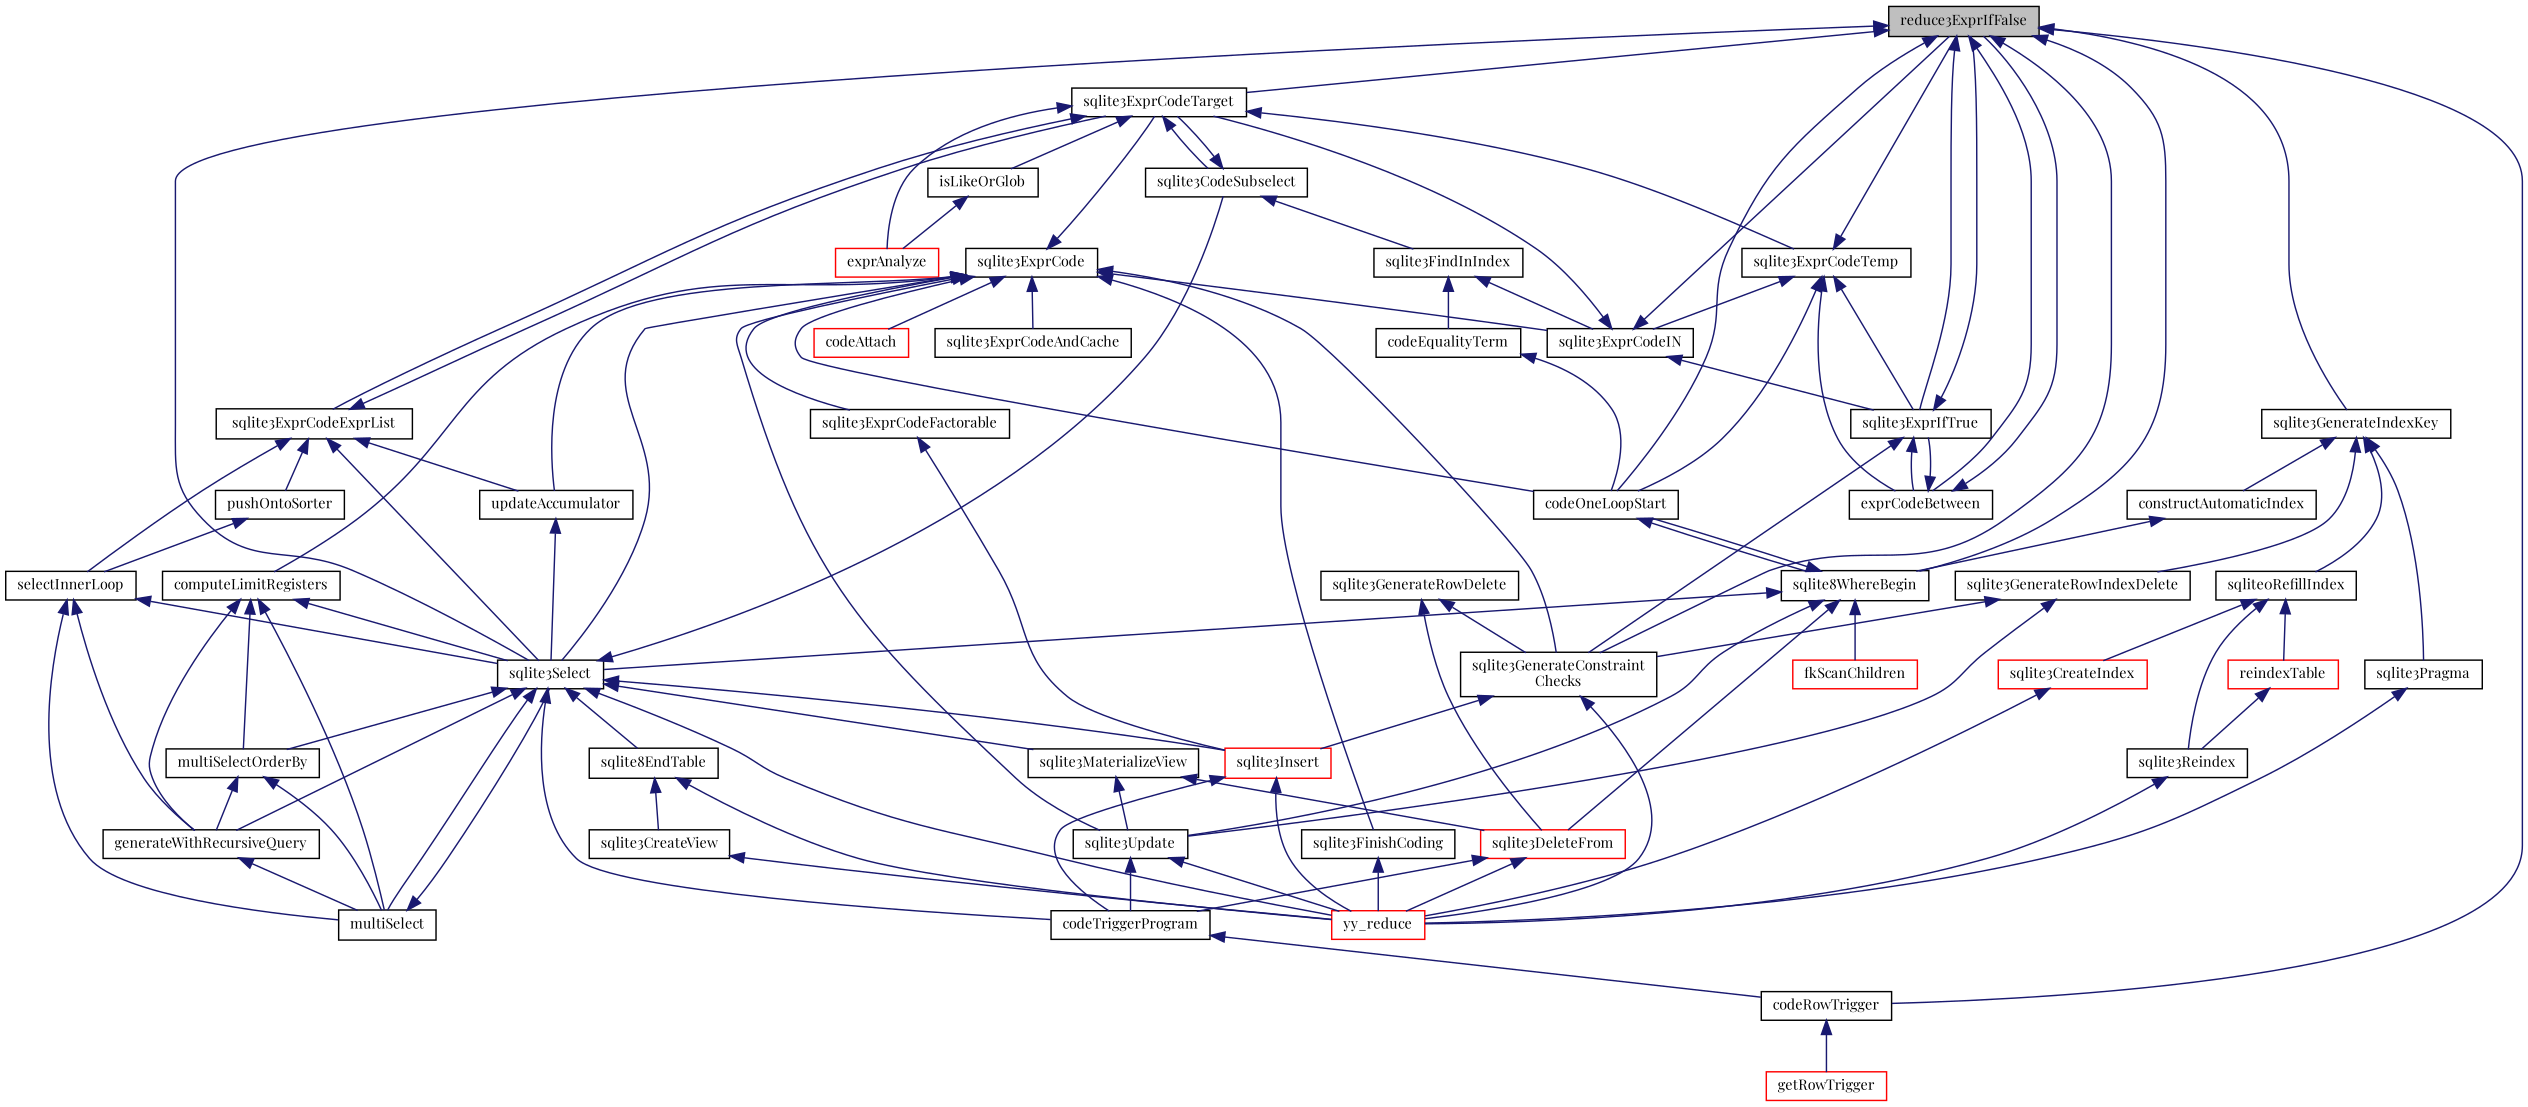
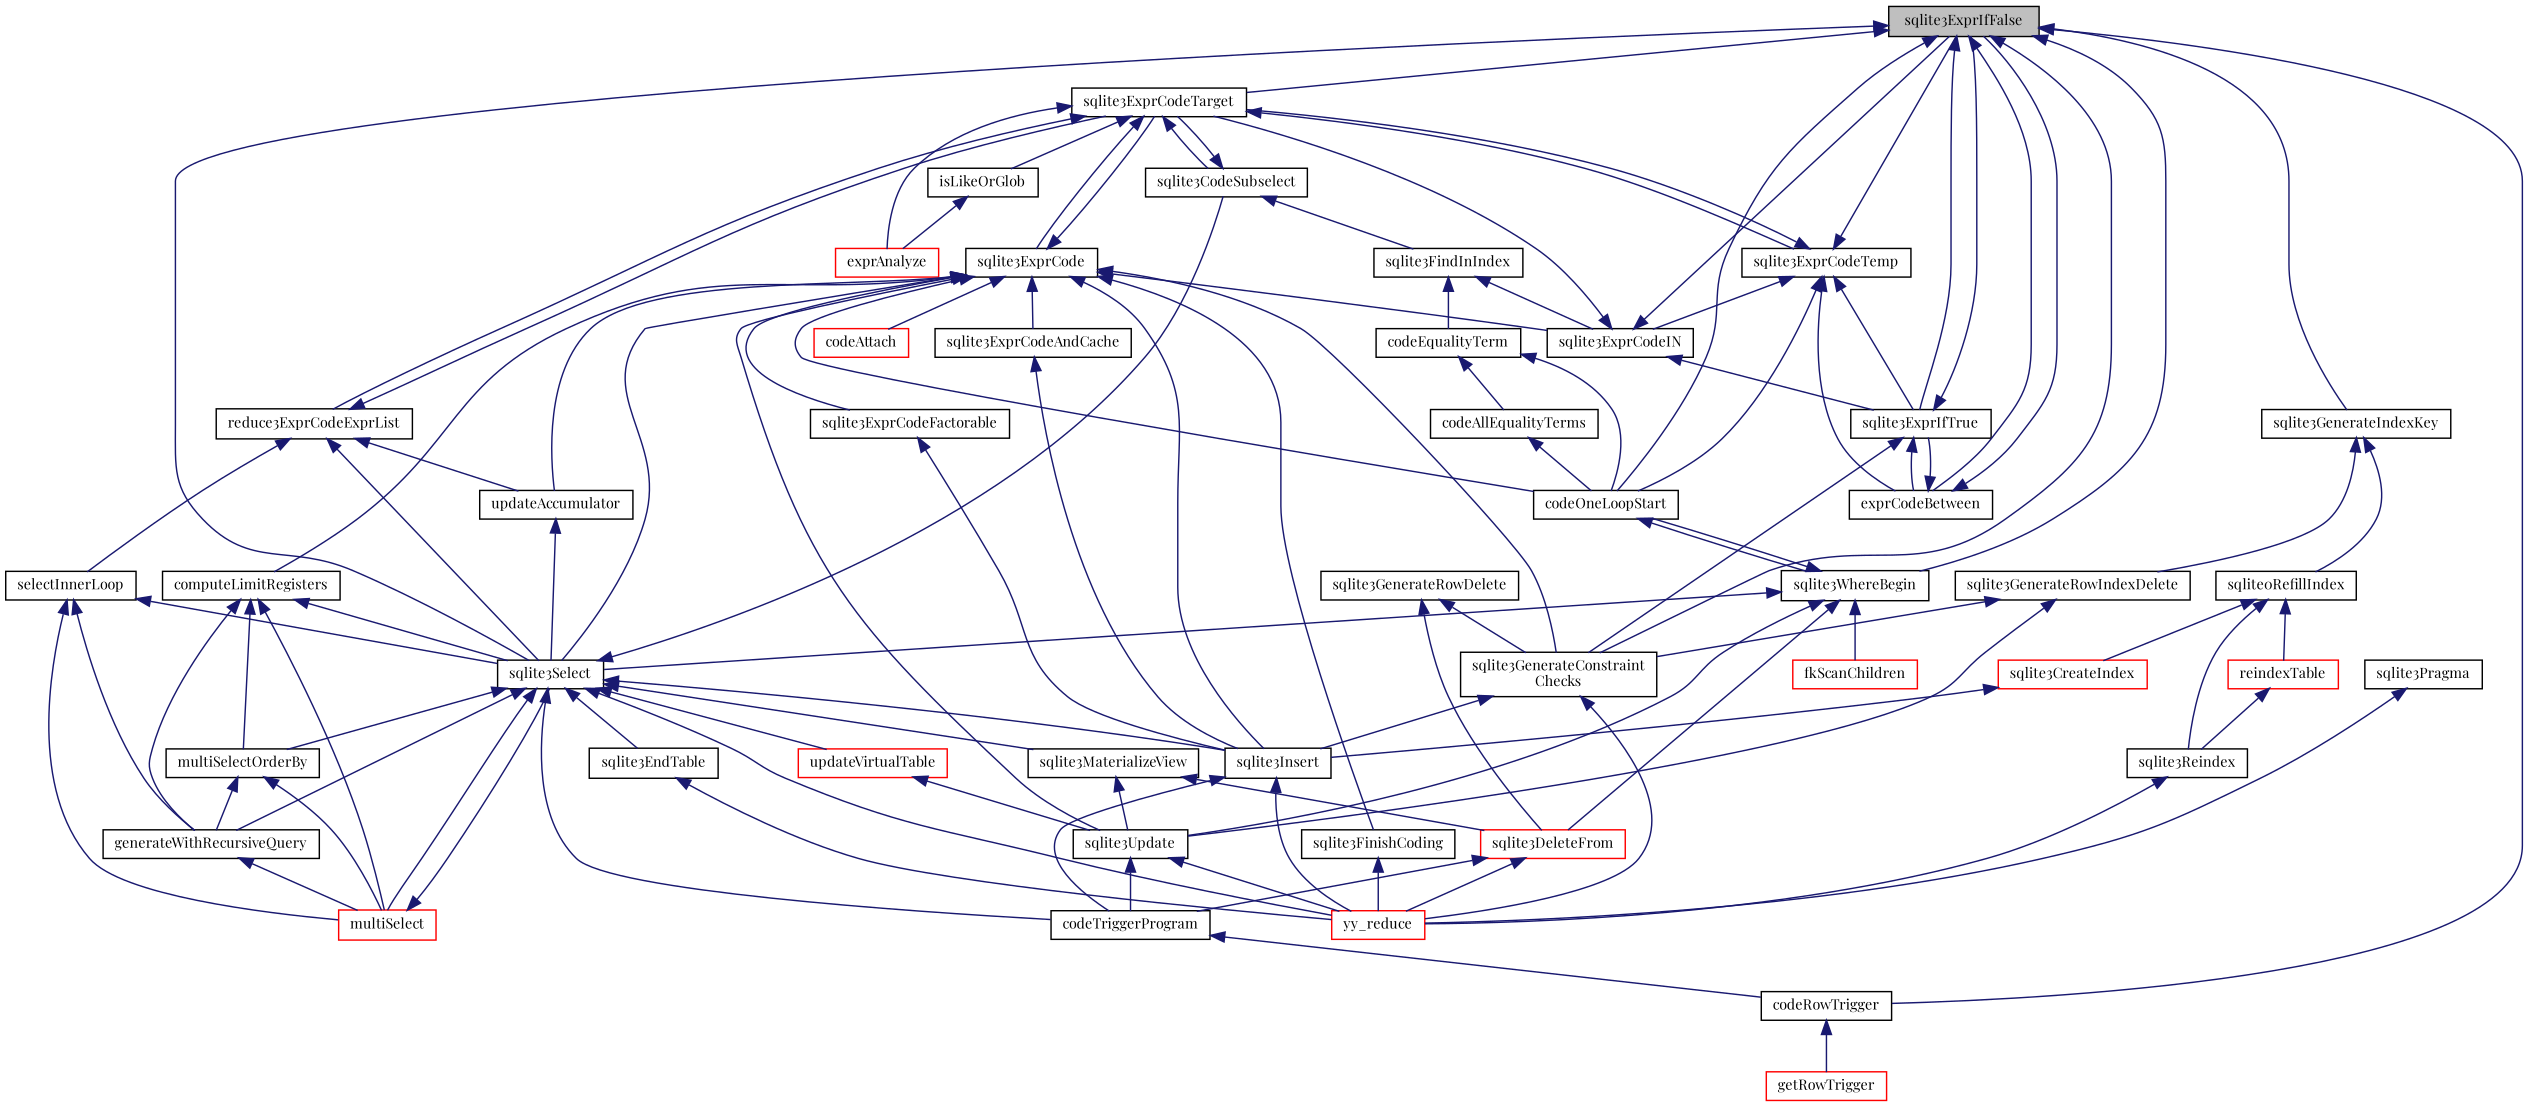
(1964, 21) -> (1964, 21)
none -> (1083, 186)
none -> (1666, 186)
(314, 424) -> (314, 424)
none -> (1514, 424)
(280, 505) -> none
(2222, 505) -> none
none -> (1178, 509)
(2414, 551) -> none
(1855, 586) -> (1855, 586)
none -> (1093, 587)
(654, 763) -> (654, 763)
none -> (873, 763)
(1278, 763) -> (1278, 763)
(1740, 831) -> (1658, 727)
(659, 844) -> none
(387, 925) -> (387, 925)
